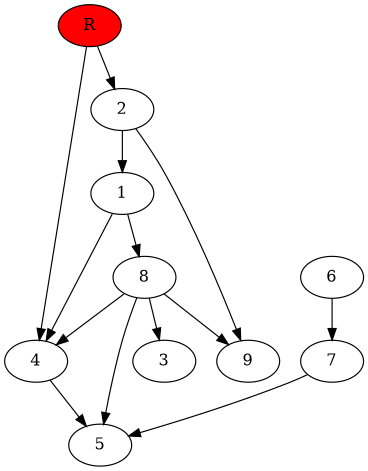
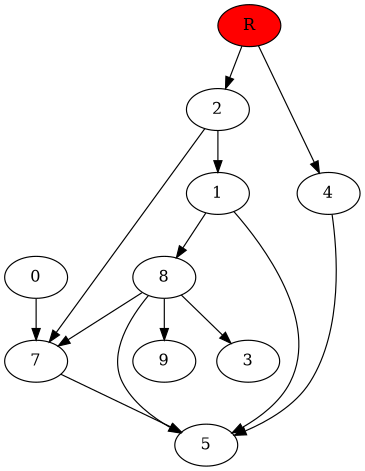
(192, 226) -> (131, 231)
(82, 272) -> (296, 322)
(332, 277) -> (36, 277)
(95, 316) -> (105, 316)
